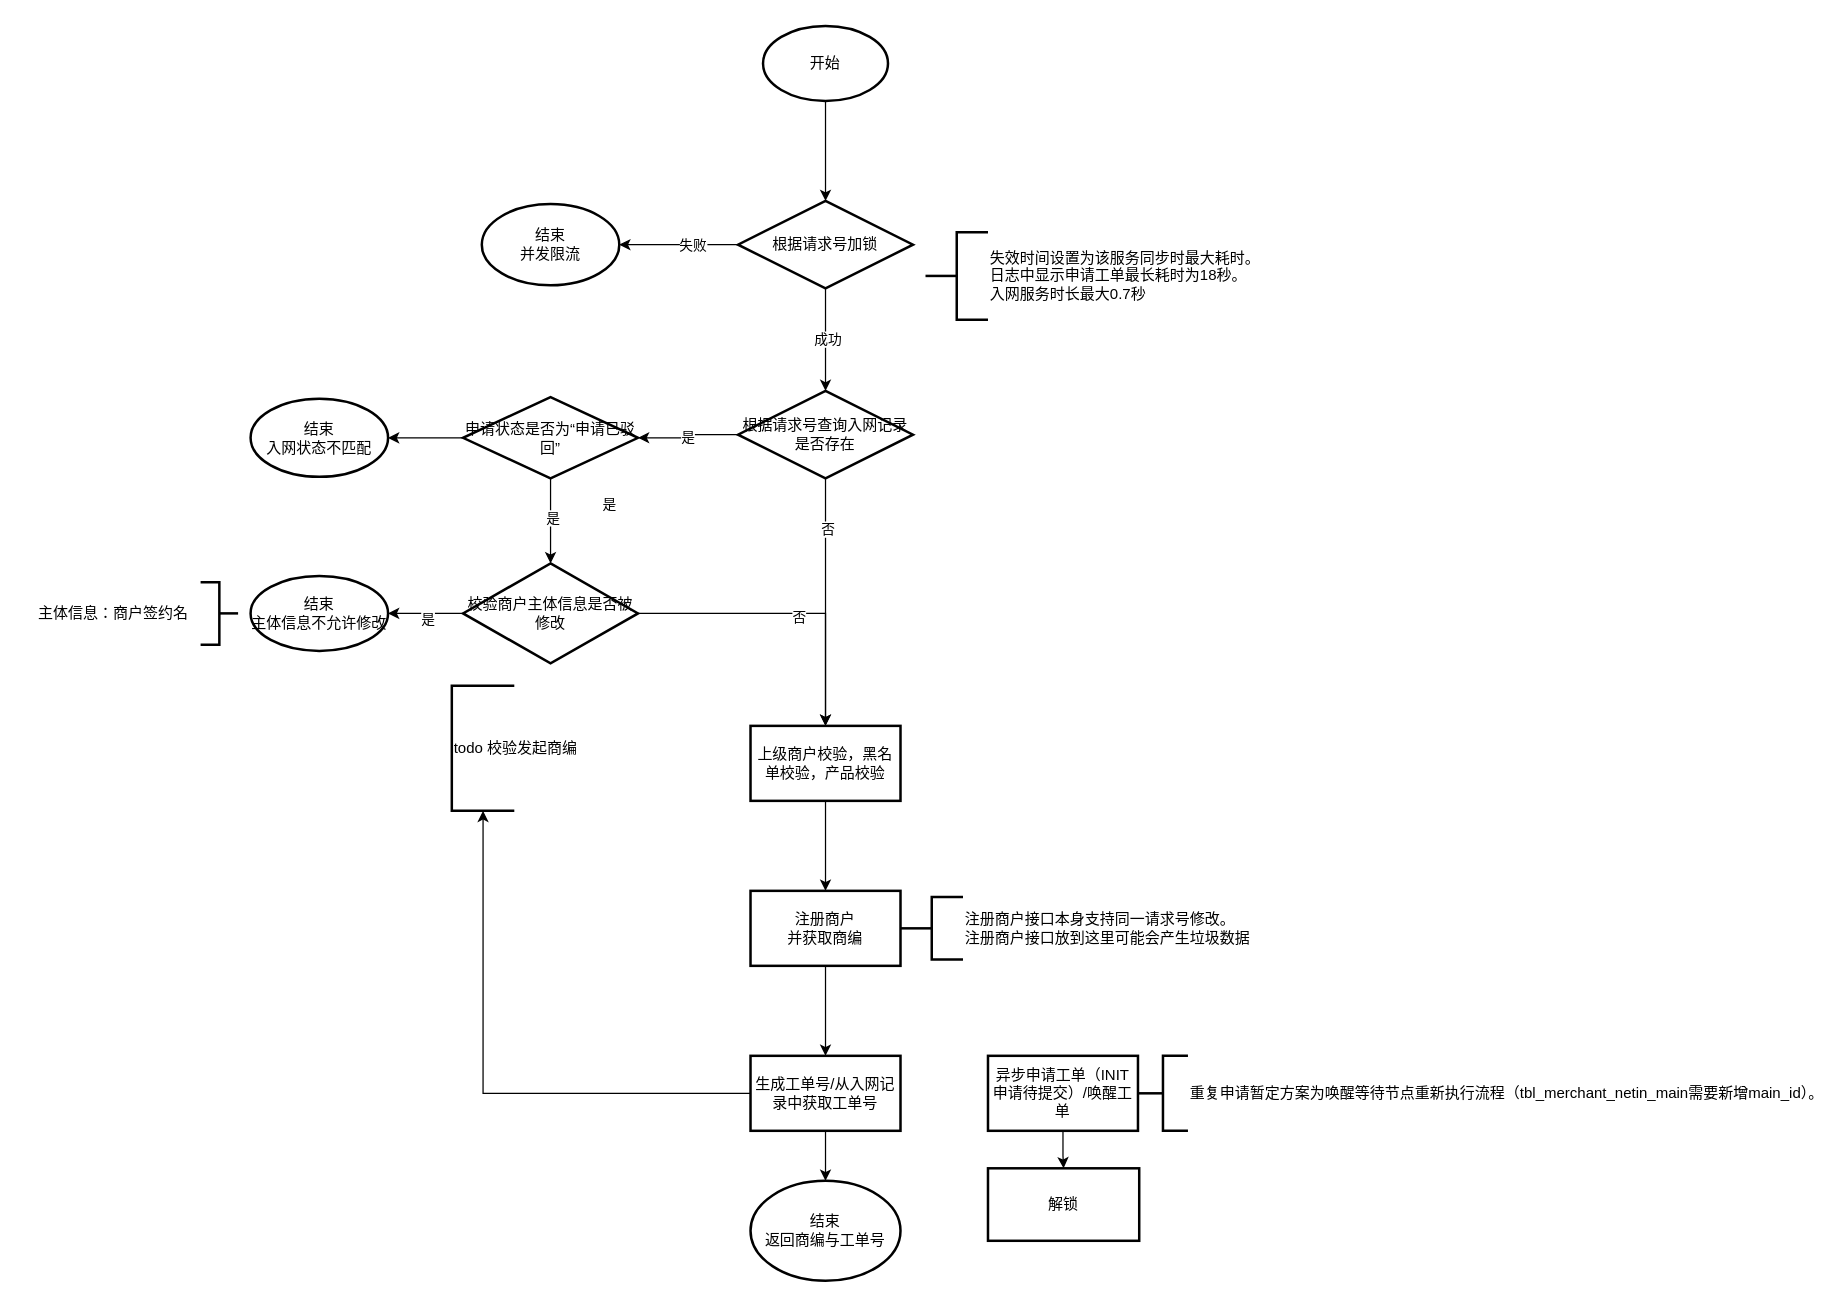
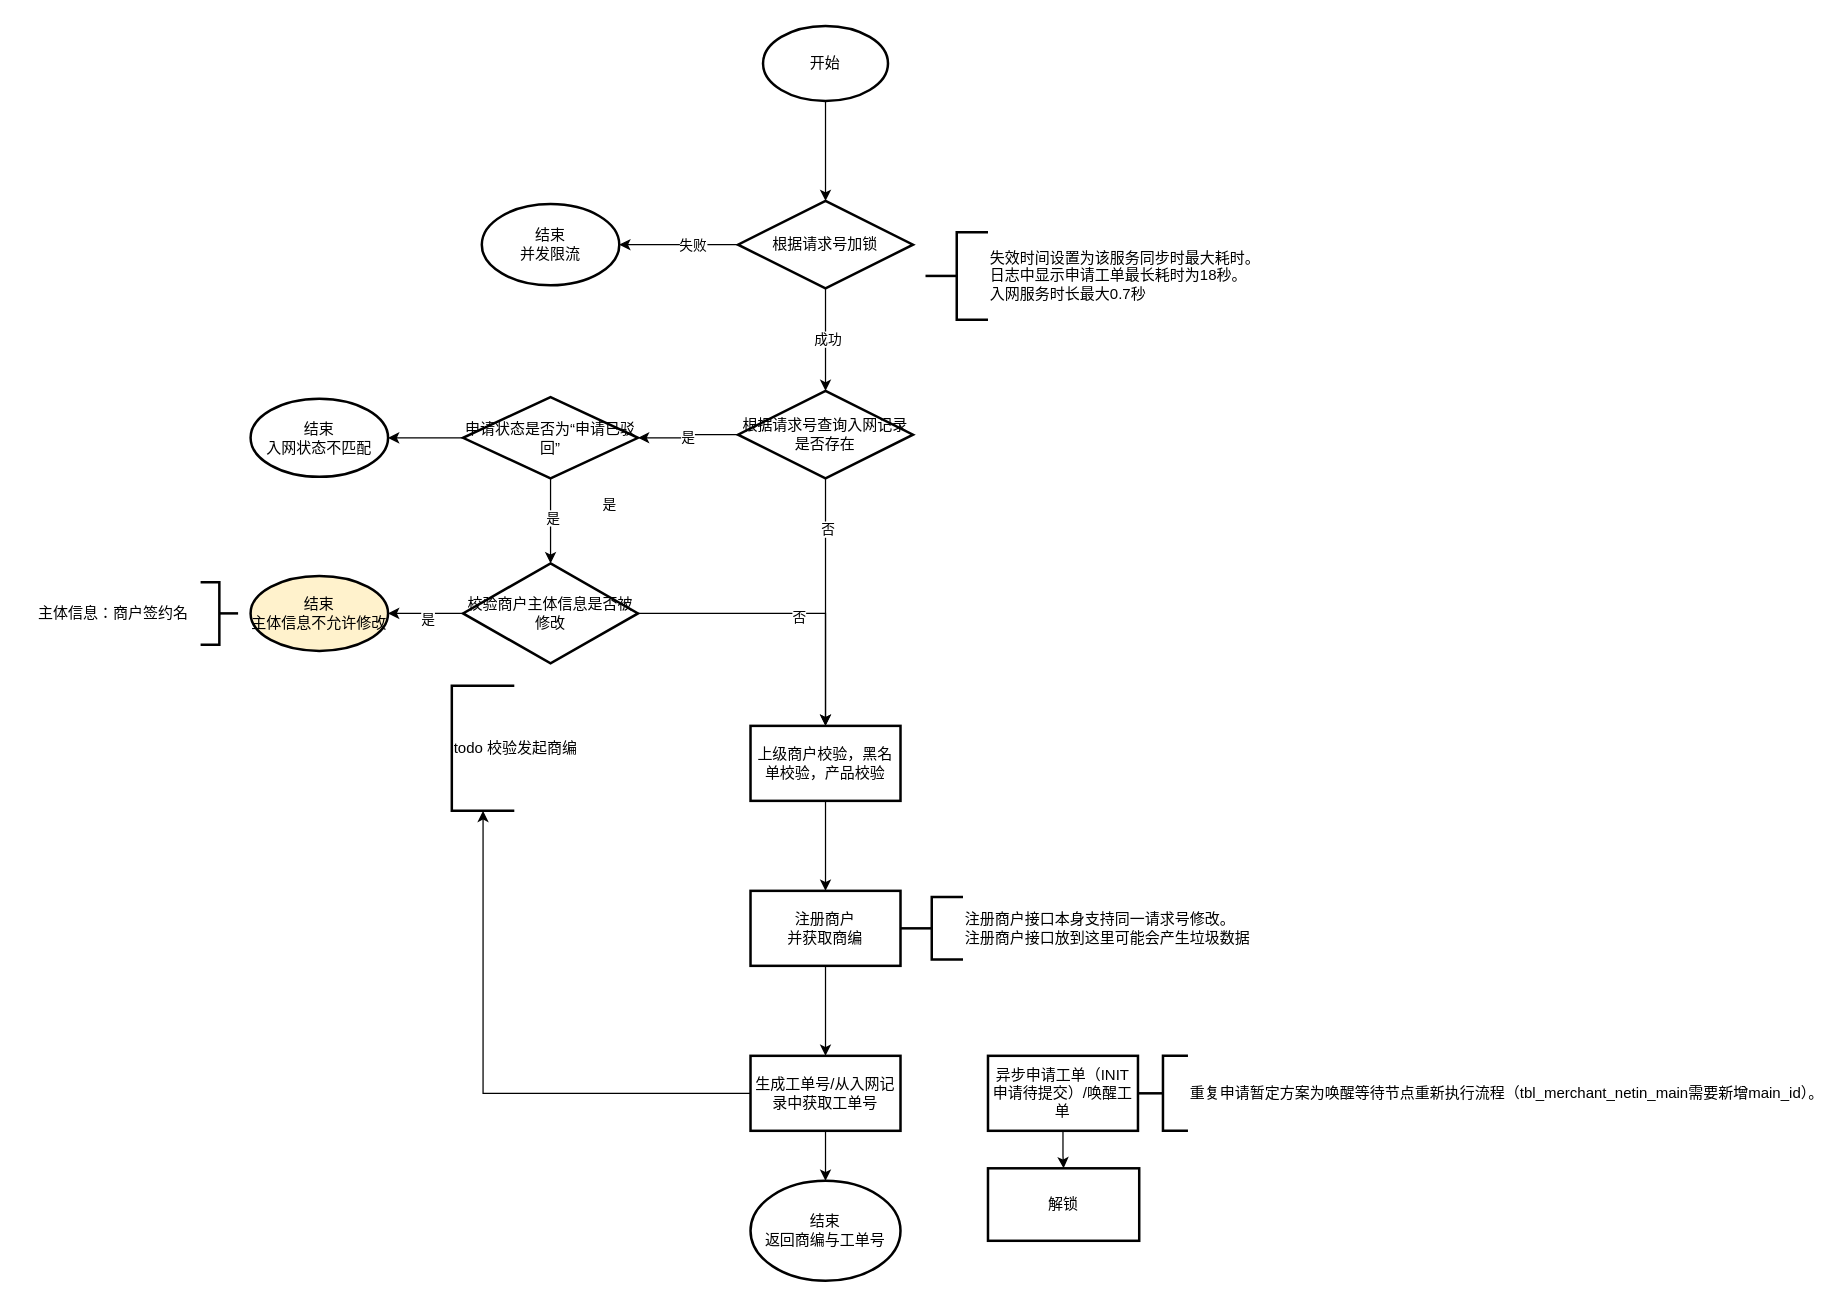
(319, 613) -> (319, 613)
